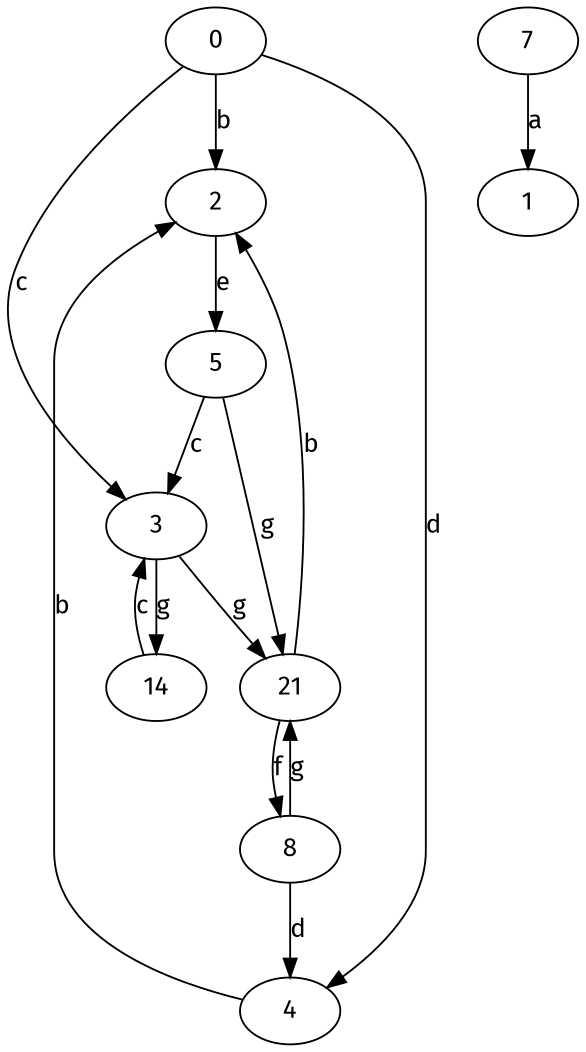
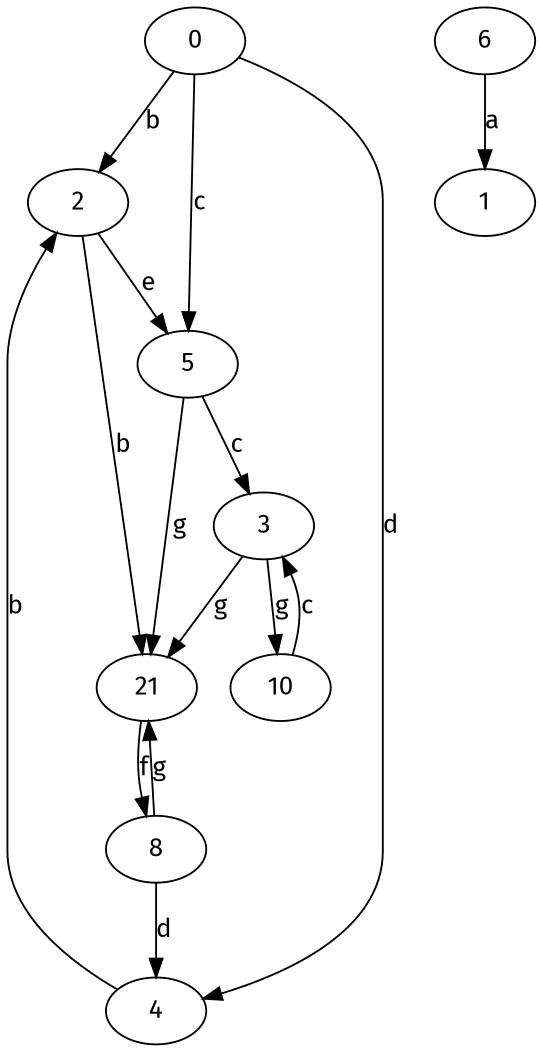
(528, 41) -> (485, 41)
(18, 263) -> (192, 193)
(301, 447) -> (111, 436)
(156, 688) -> (281, 688)
